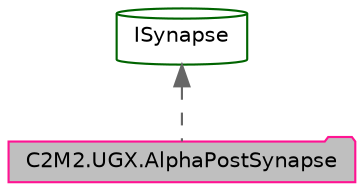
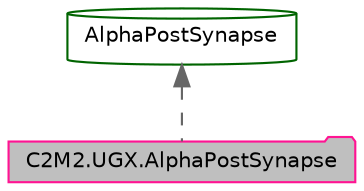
(182, 37) -> (182, 37)
